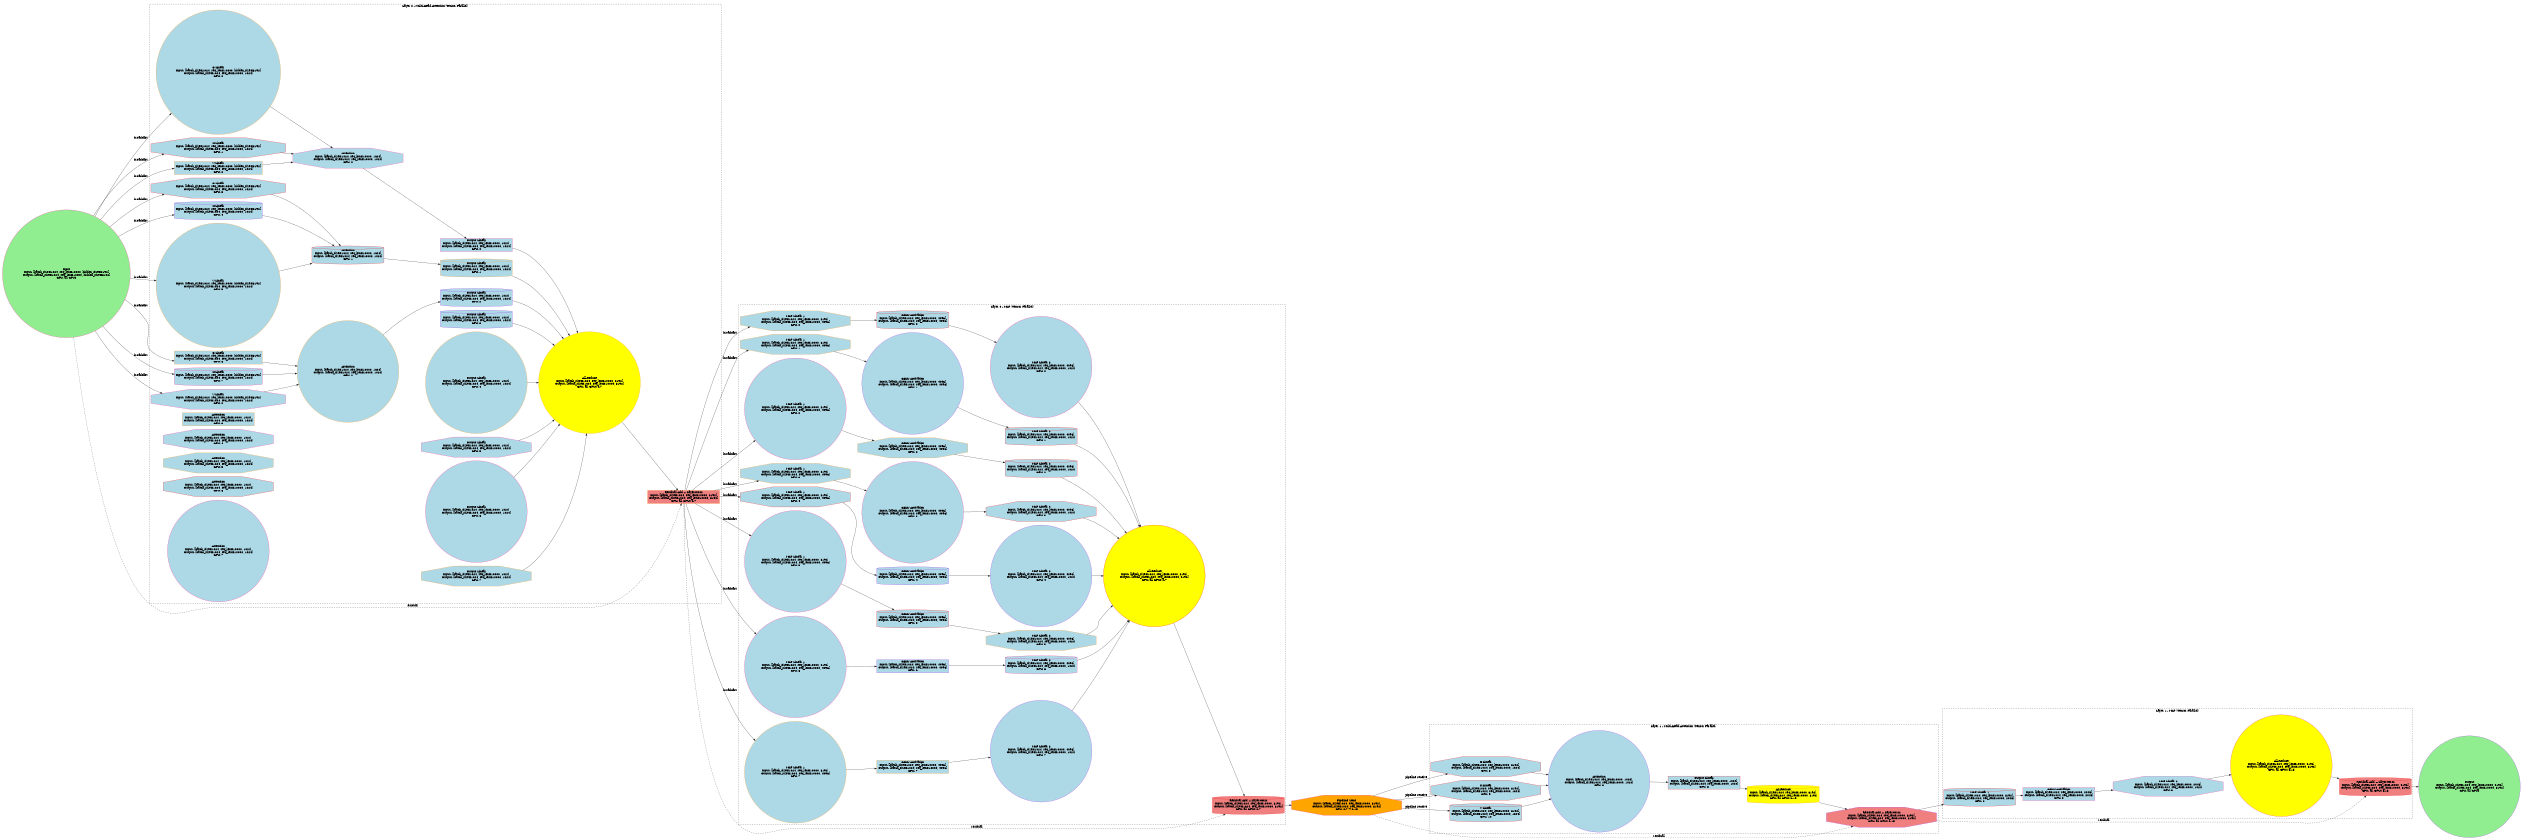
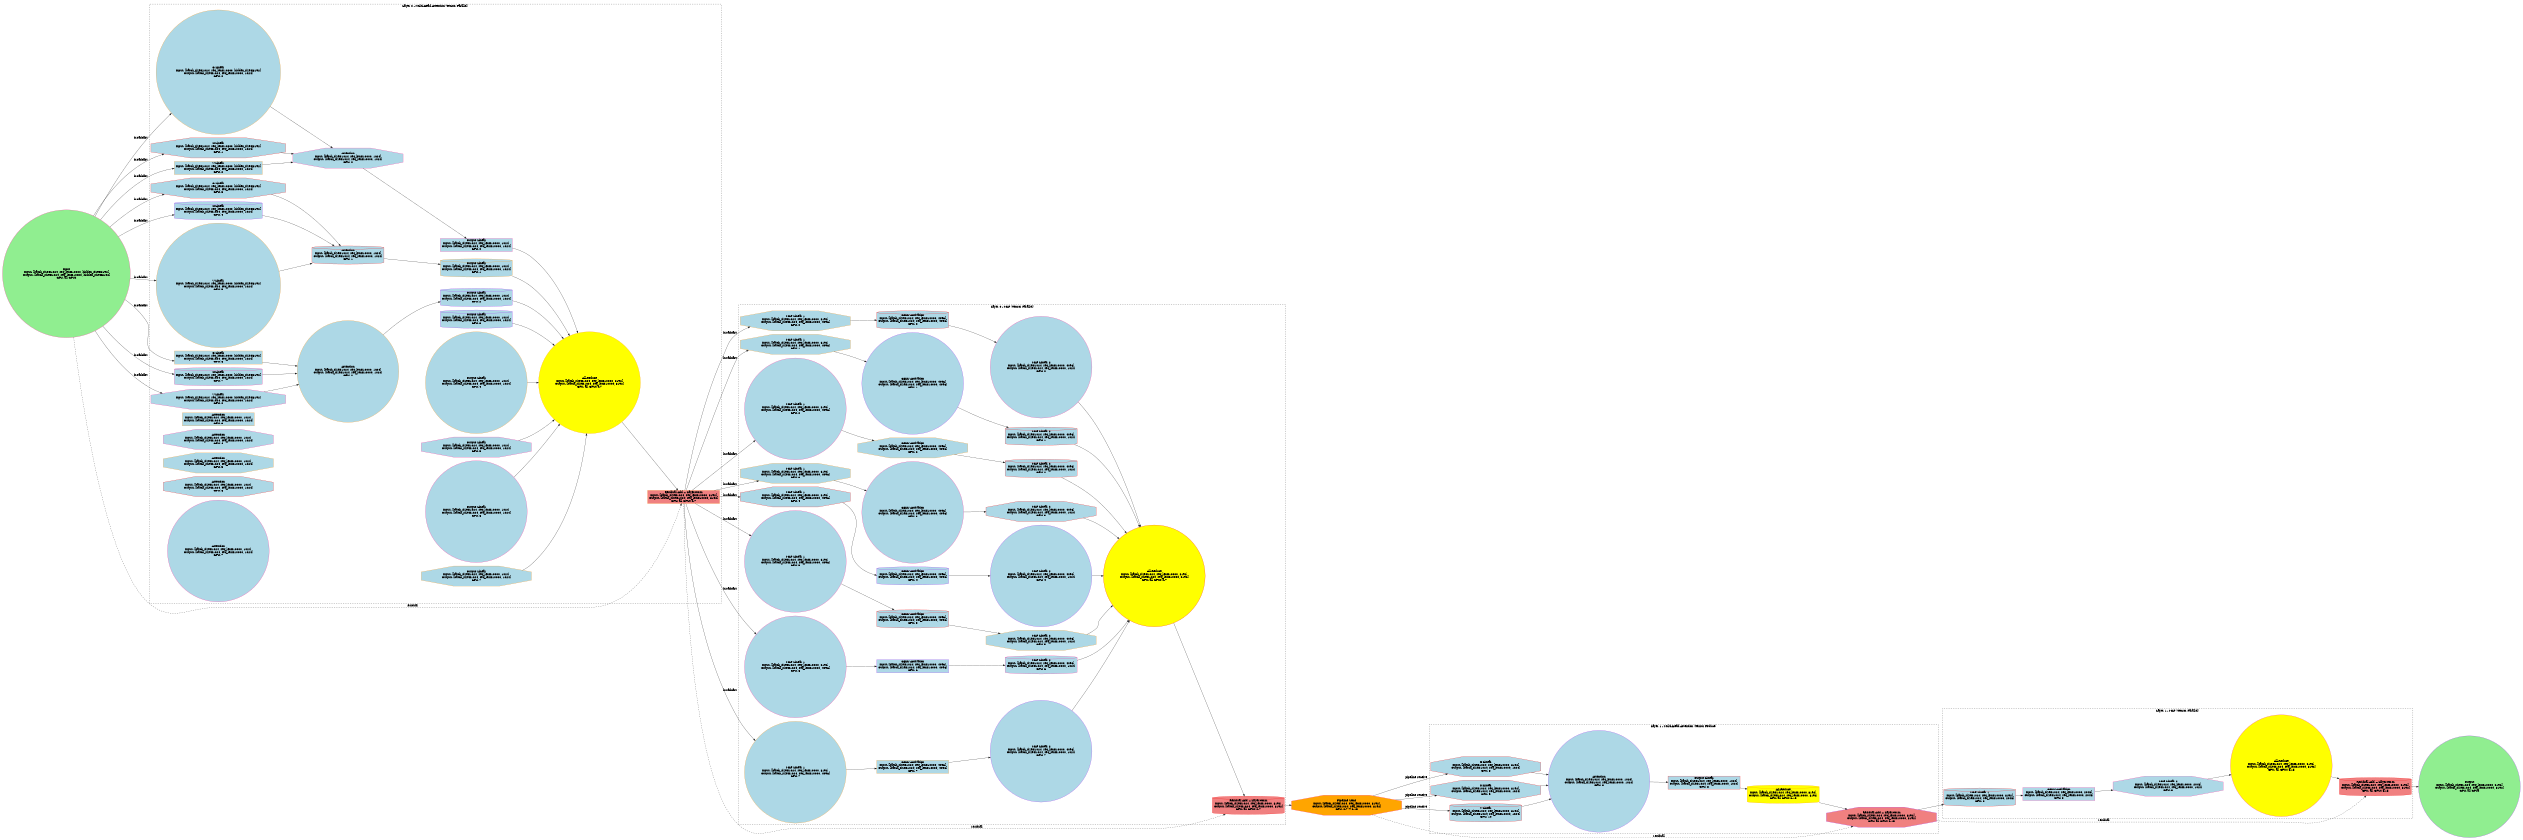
(1684, 727) -> (1684, 727)
